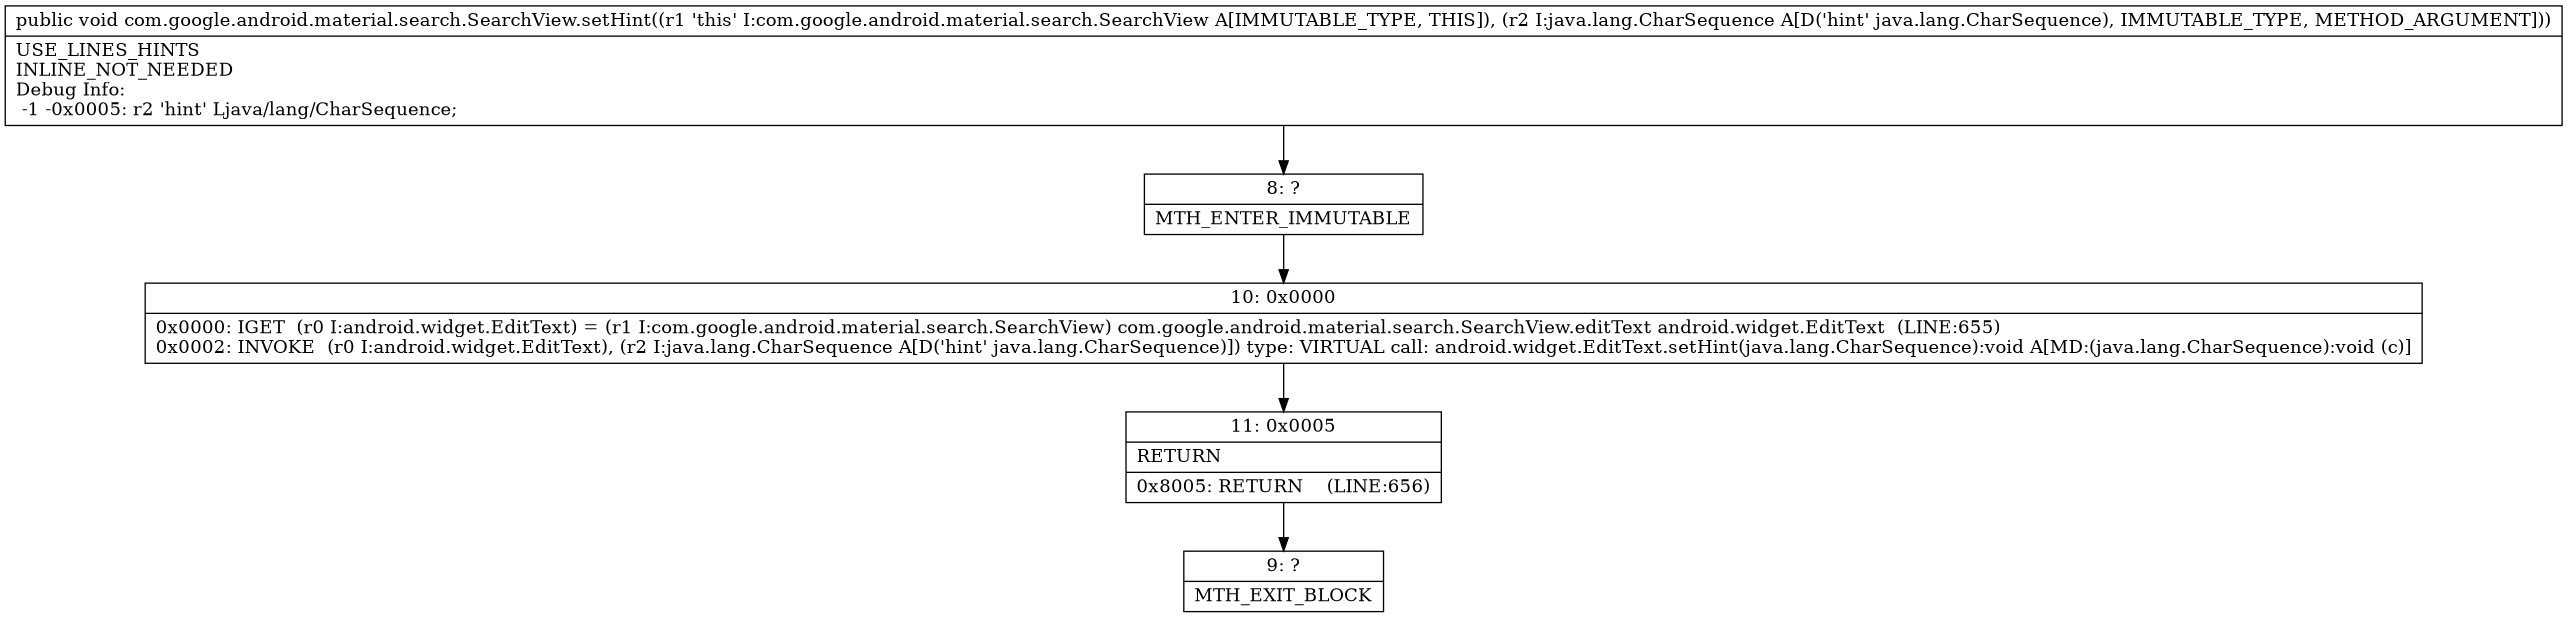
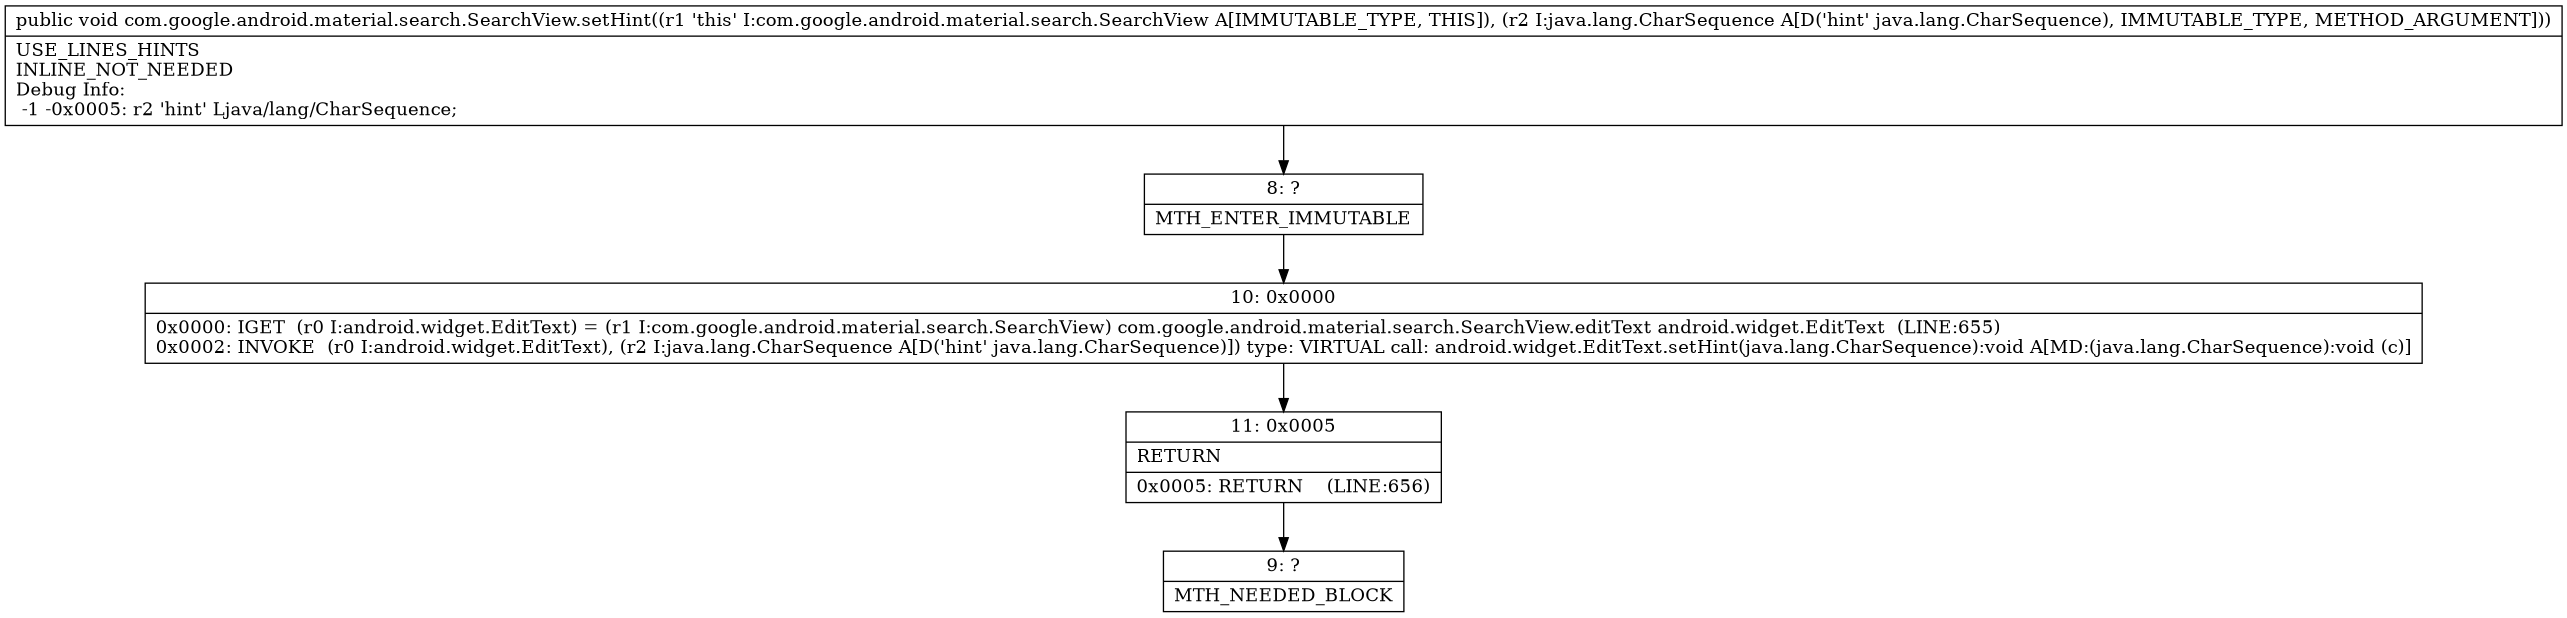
(1284, 487) -> (1284, 487)
(1284, 596) -> (1284, 596)
